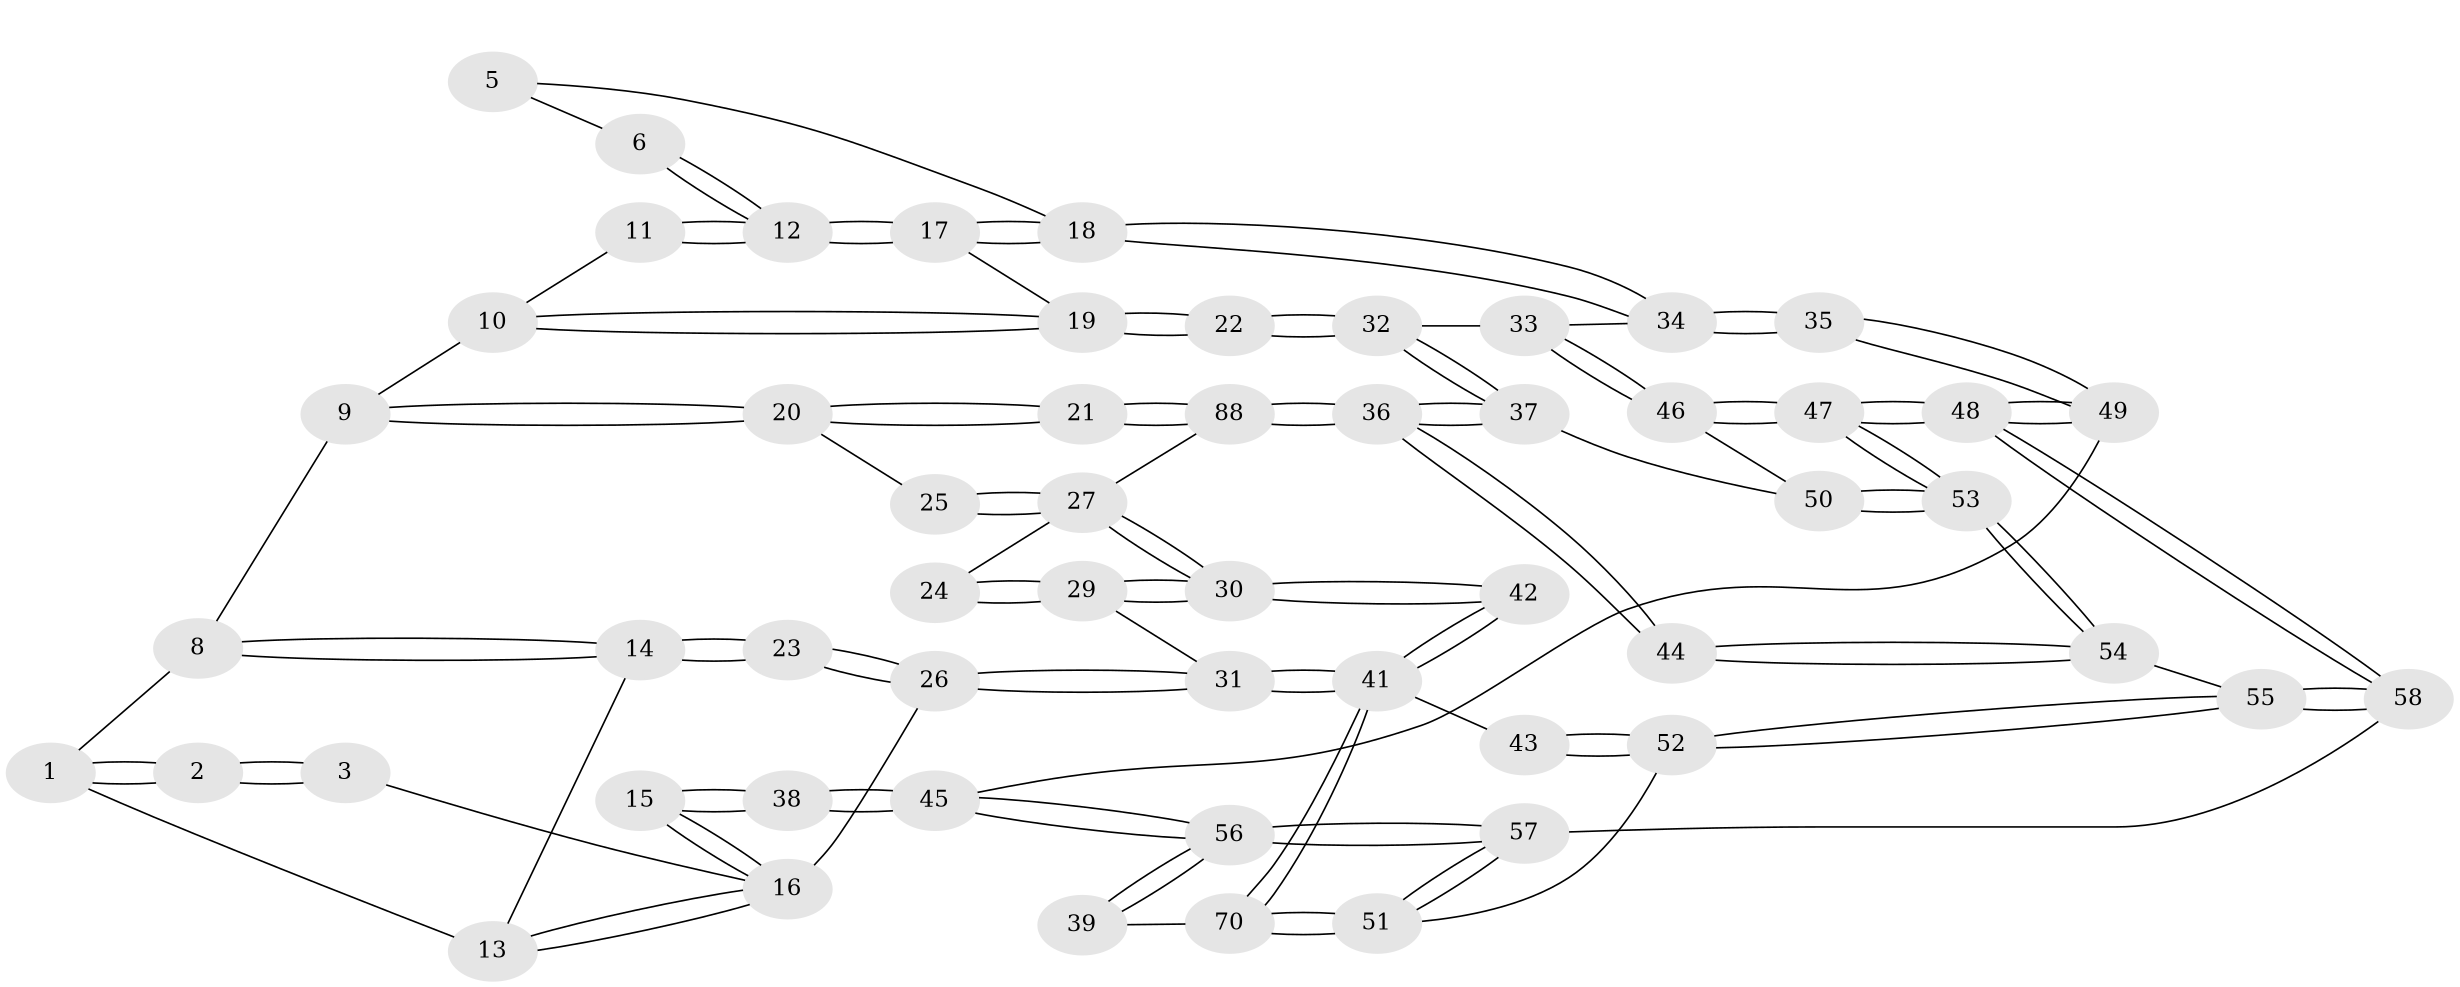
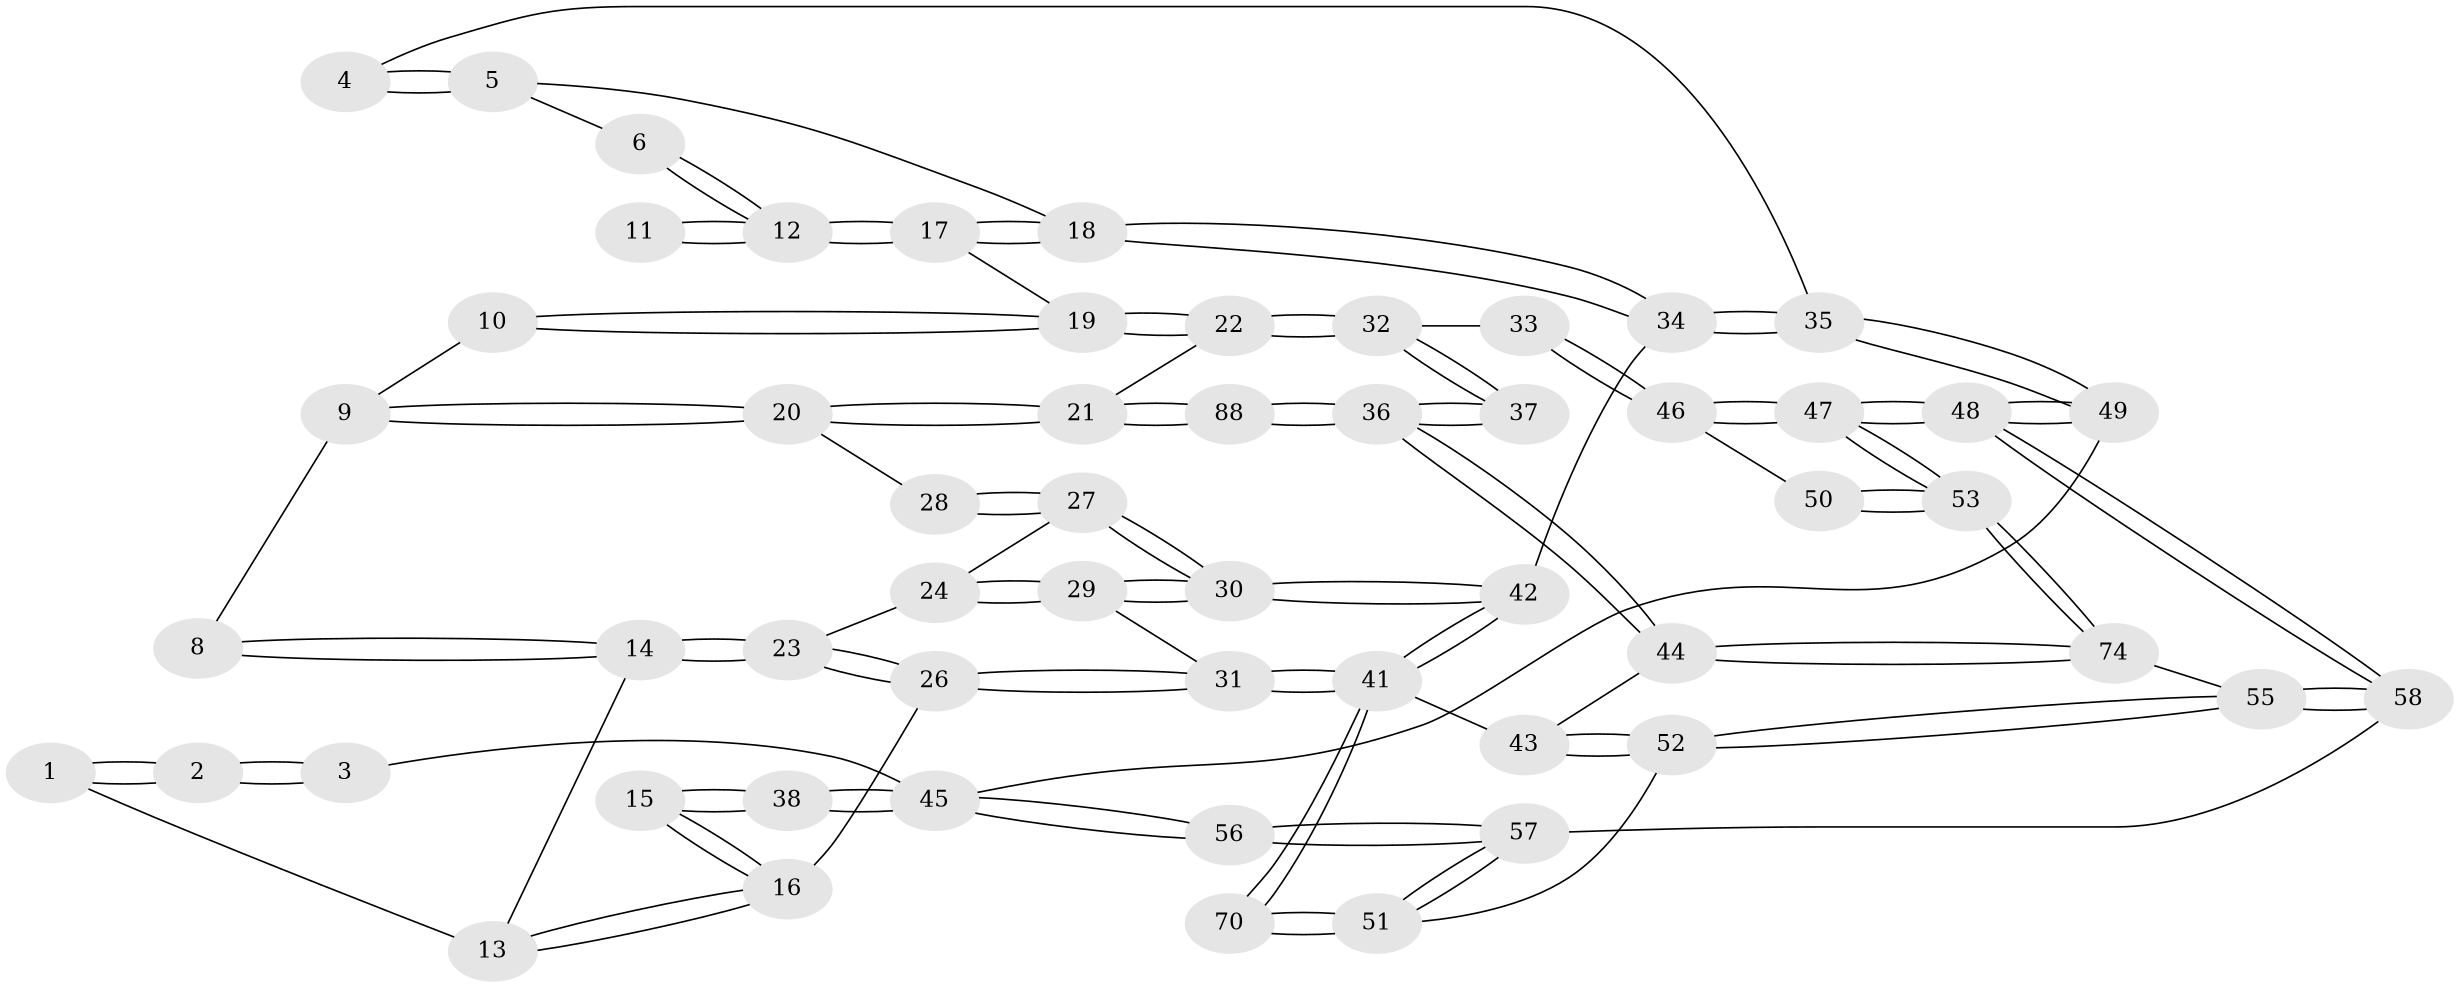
none -> (346, 82)
(567, 277) -> none
(1598, 324) -> (1582, 452)
none -> (1156, 370)
(1156, 458) -> none
(1667, 468) -> none
(935, 504) -> (935, 504)
none -> (861, 621)
(2114, 653) -> (2114, 653)
none -> (1598, 699)
(124, 711) -> none
(565, 837) -> (647, 741)
(1082, 925) -> none
